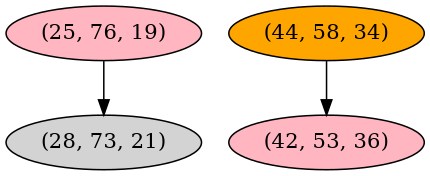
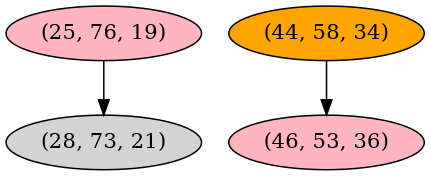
(327, 142) -> (327, 142)
